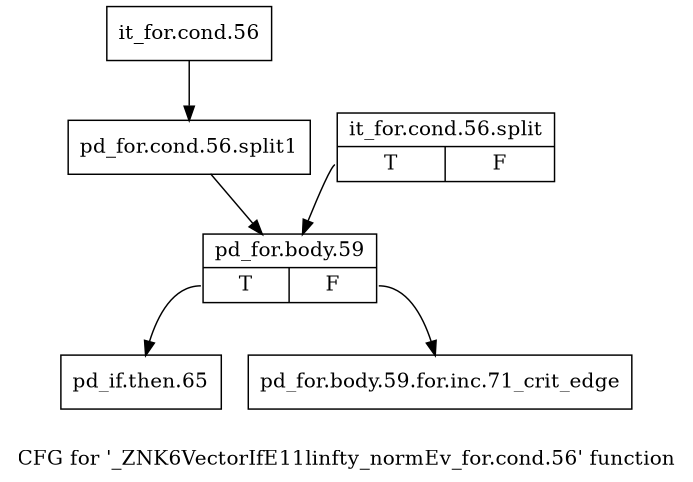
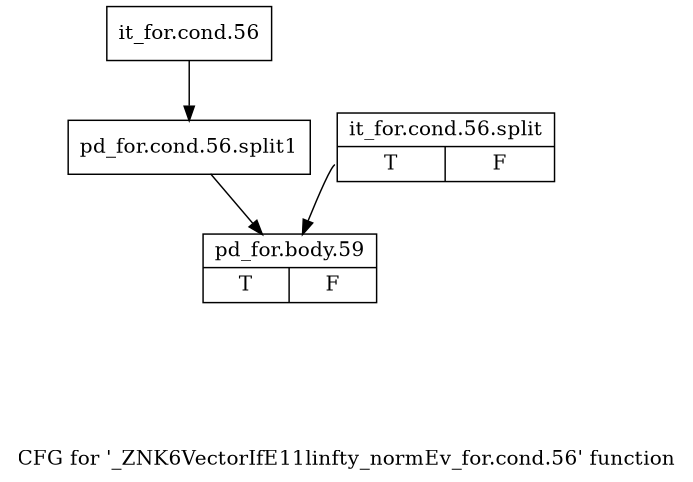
(141, 382) -> none
(440, 382) -> none
